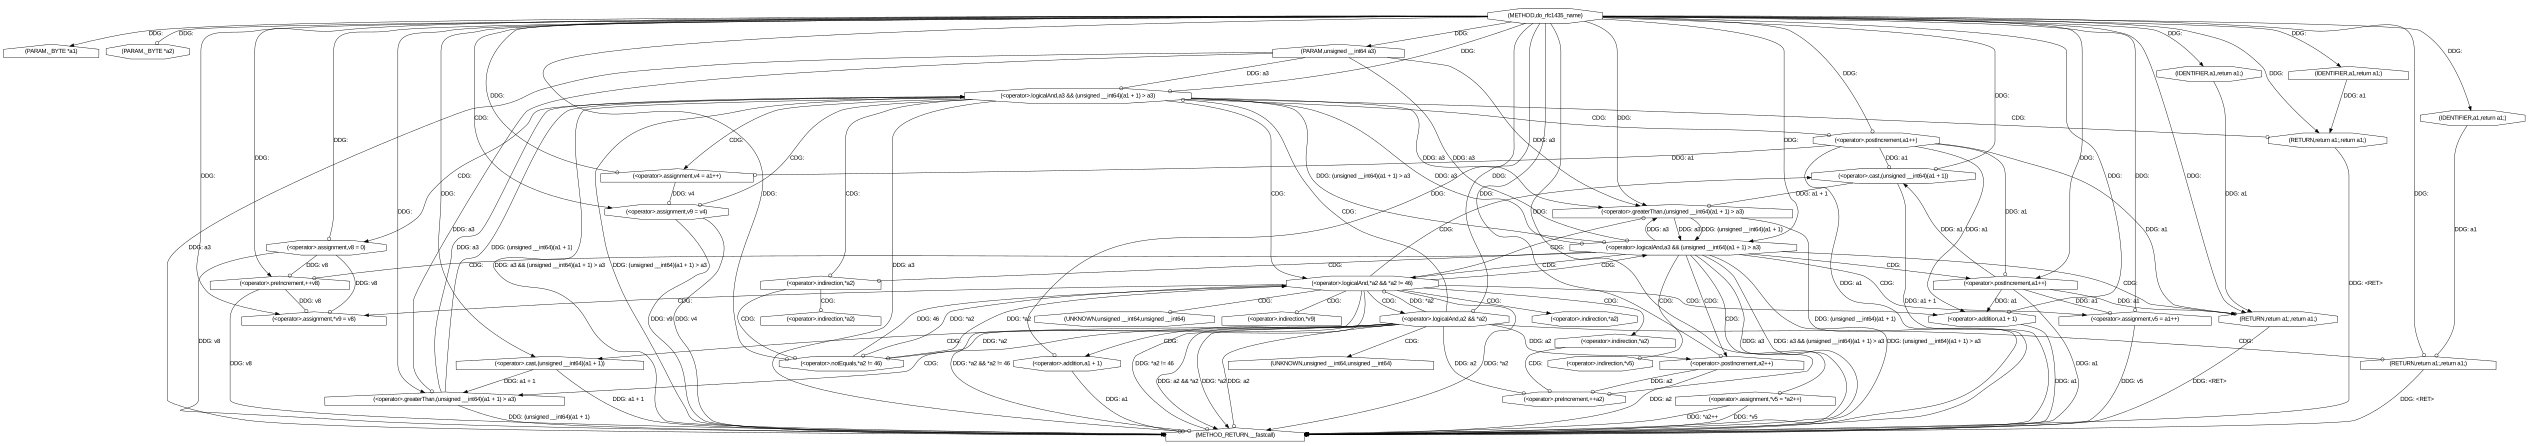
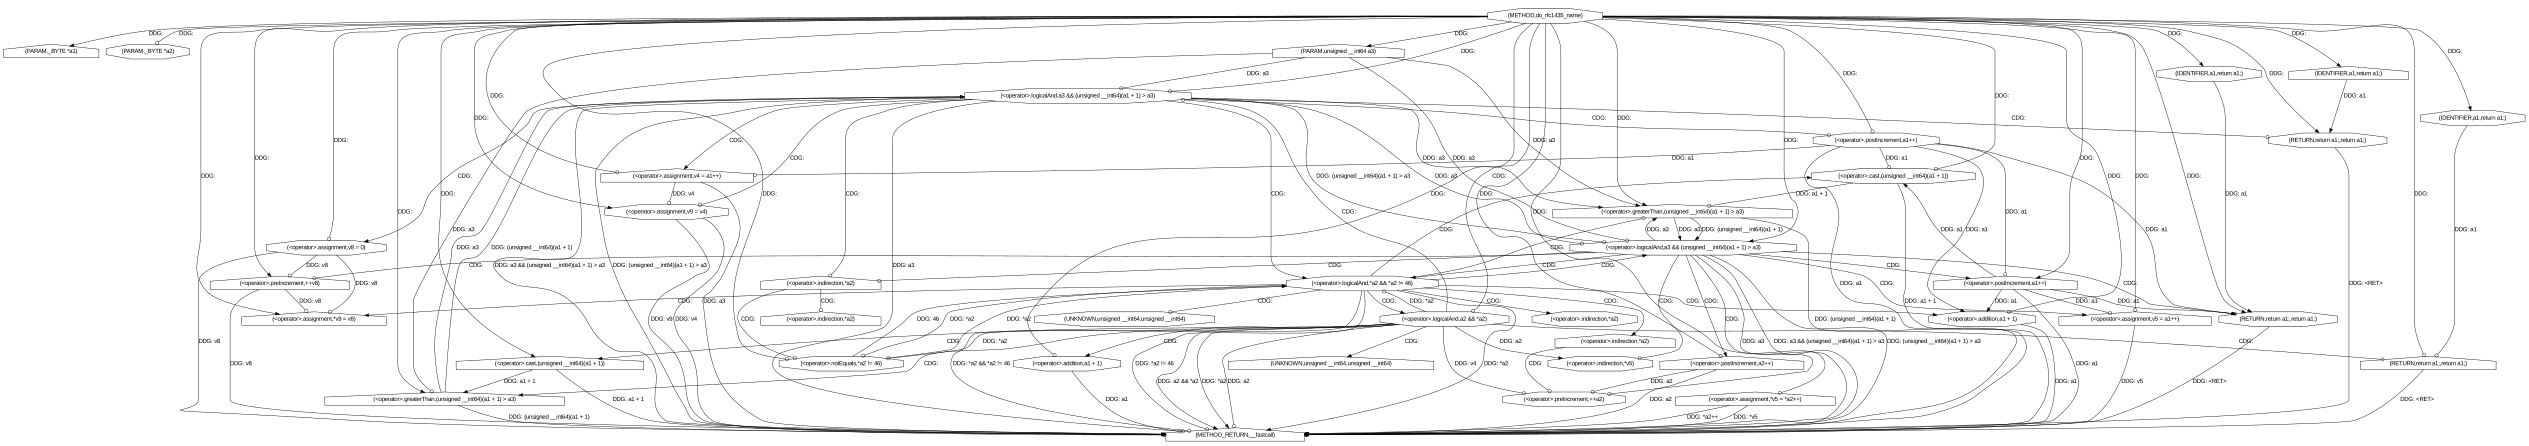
(482, 118) -> (482, 118)
(1500, 176) -> (1500, 176)
(173, 257) -> (800, 425)
(1282, 319) -> none
(1582, 355) -> (1504, 350)
(1465, 364) -> (1465, 364)
